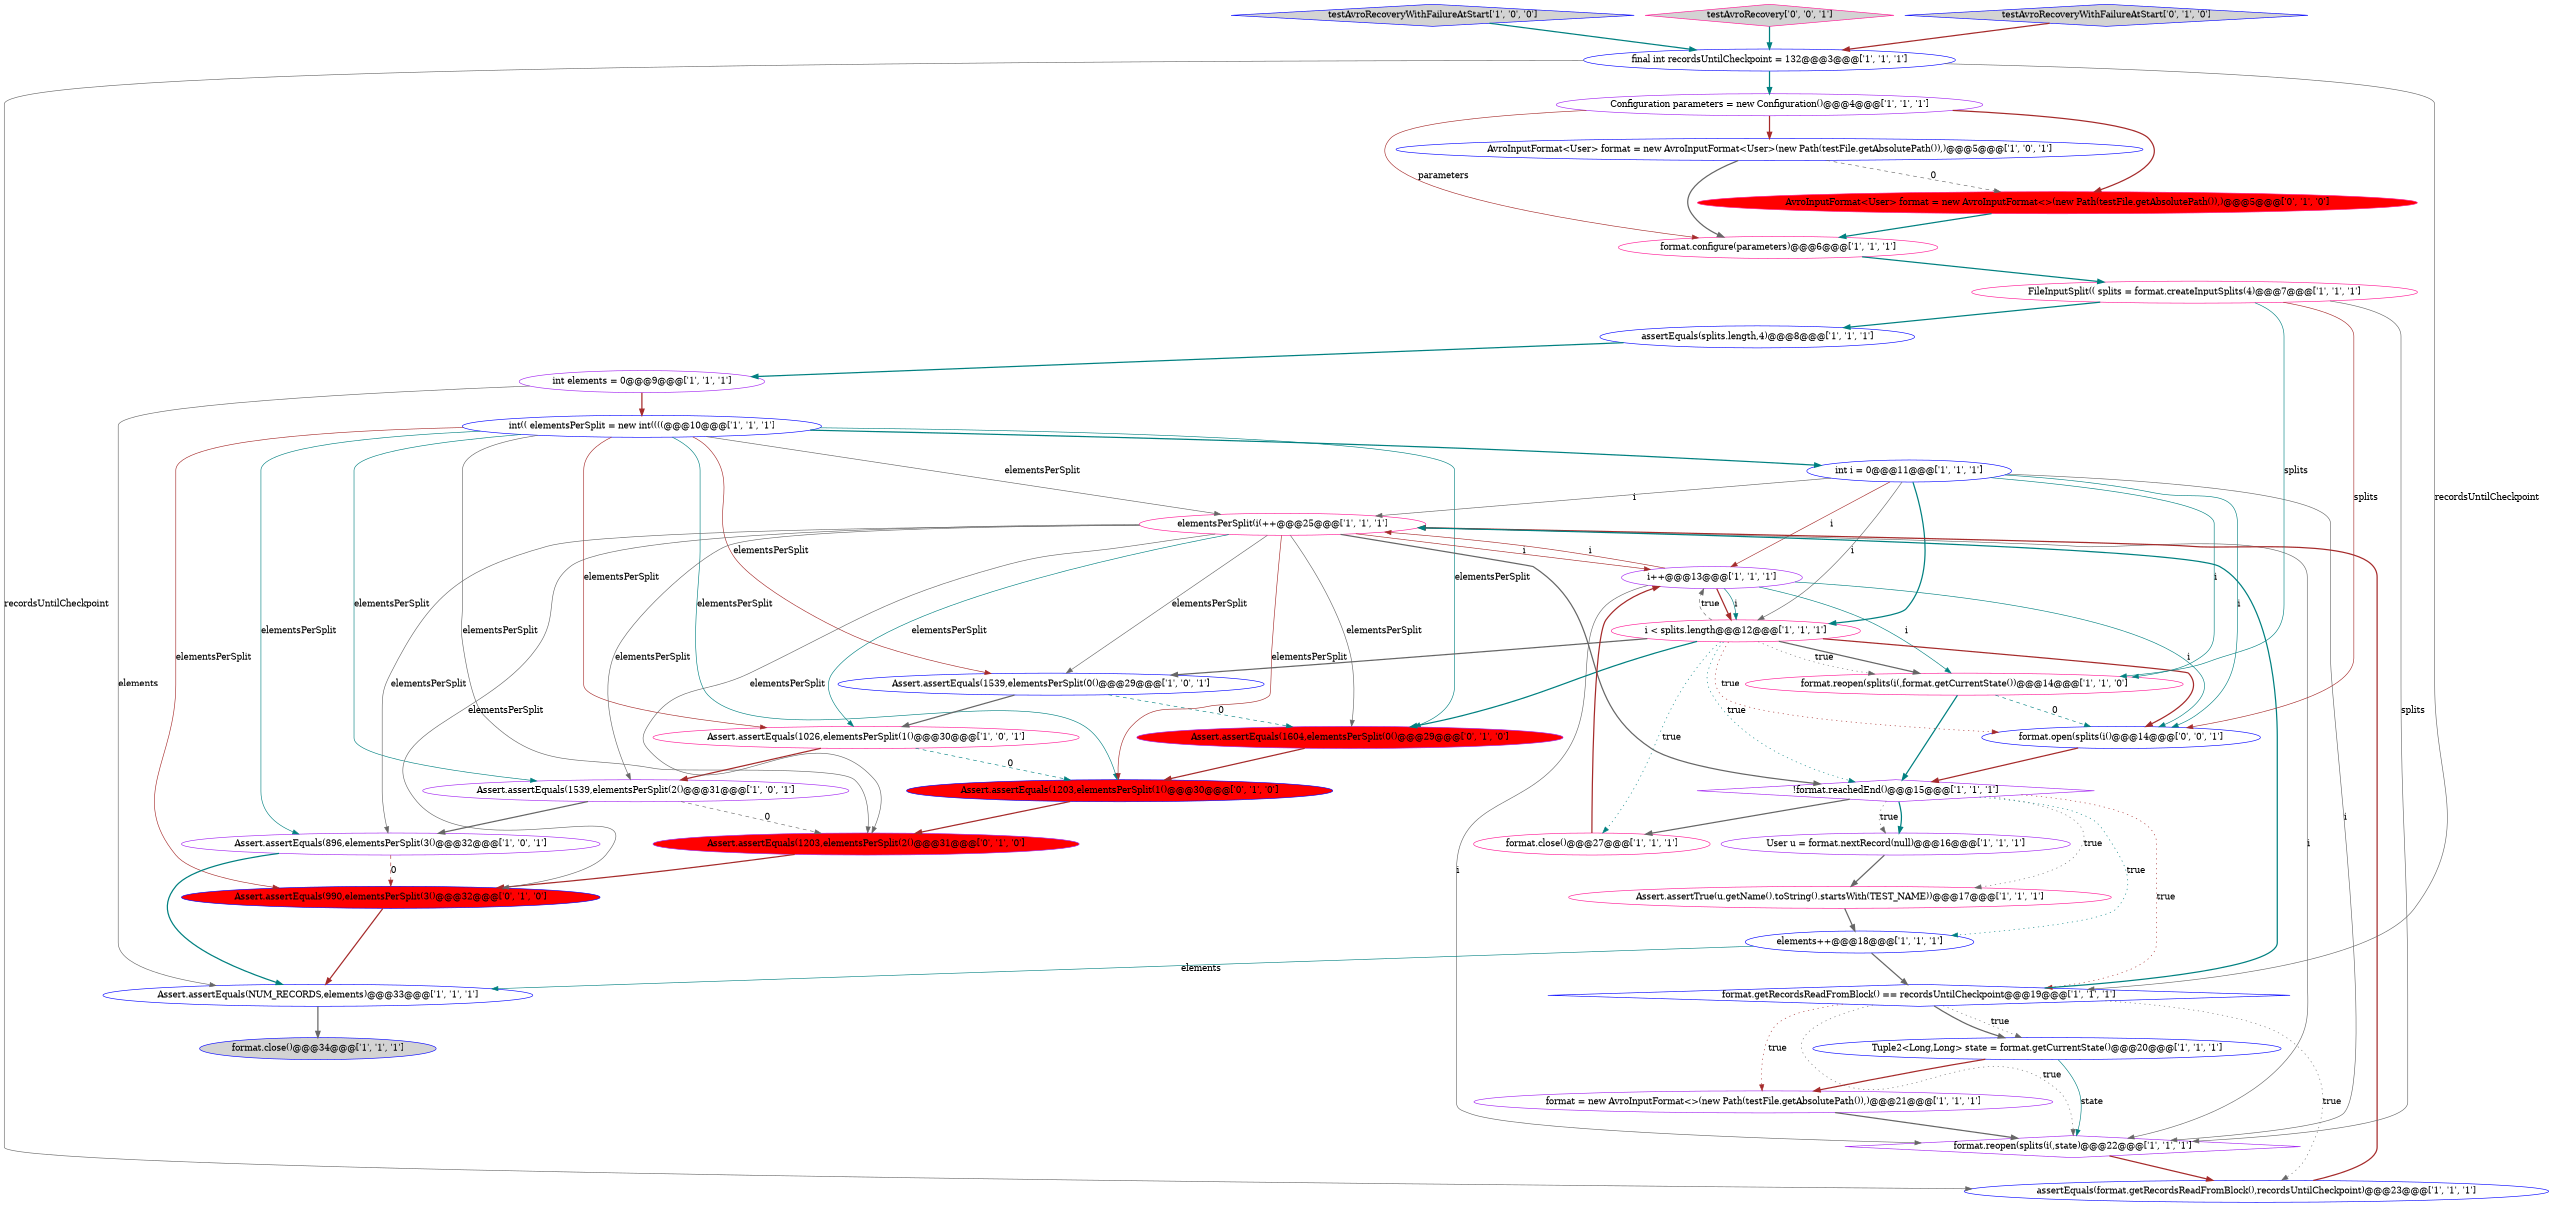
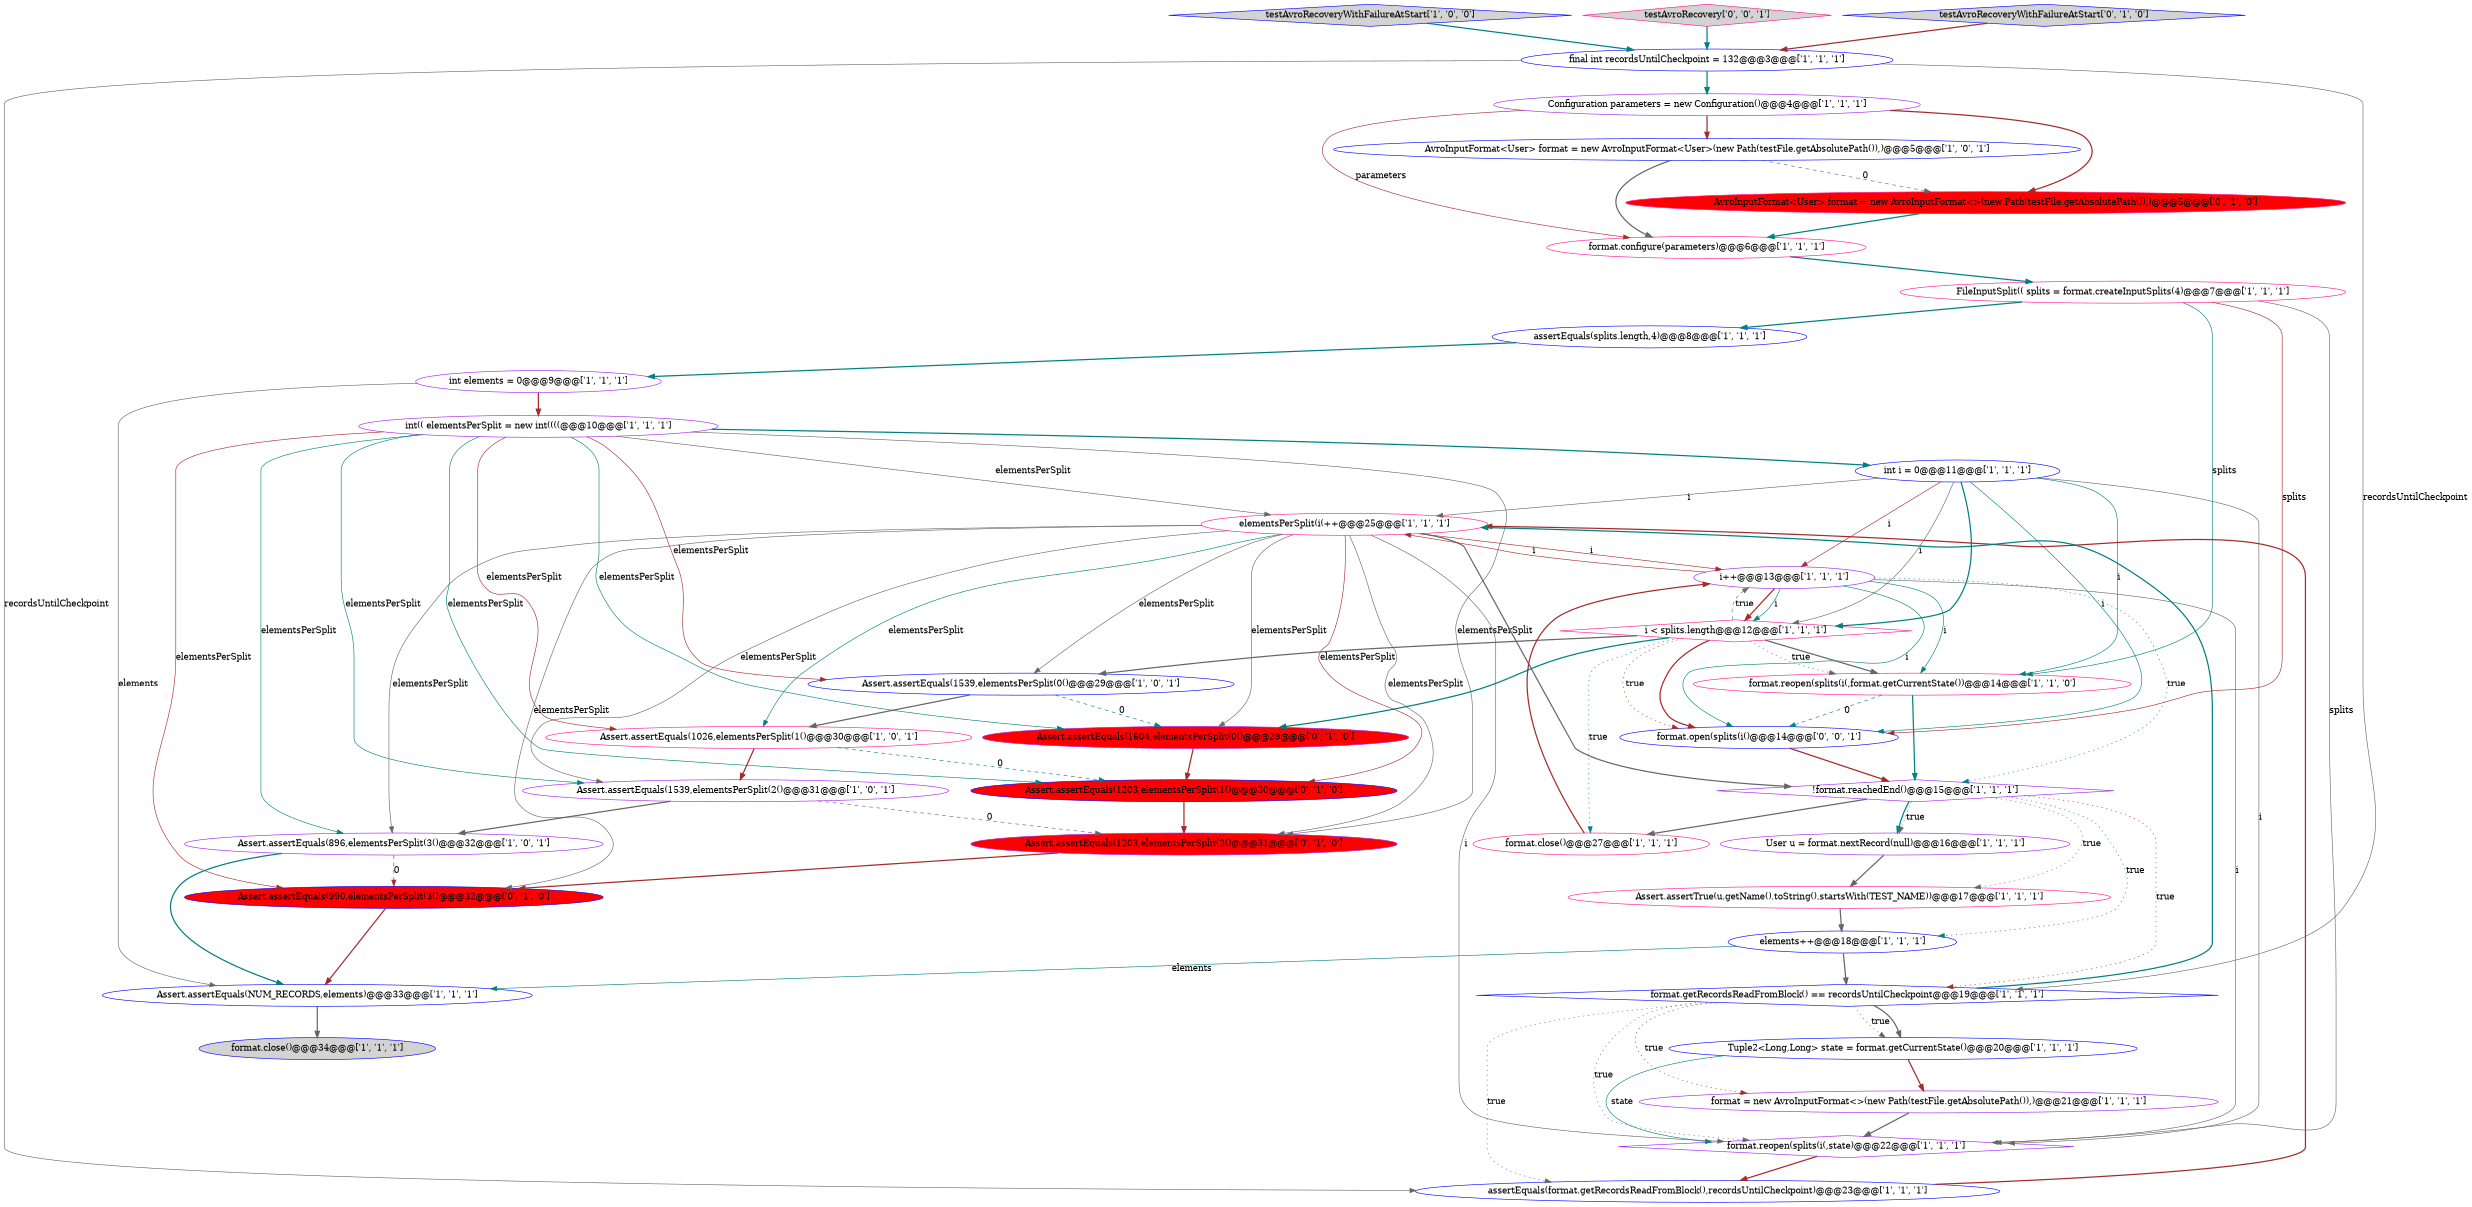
(642, 426) -> (538, 426)
(1736, 631) -> (1736, 631)
(1748, 734) -> (2148, 636)
